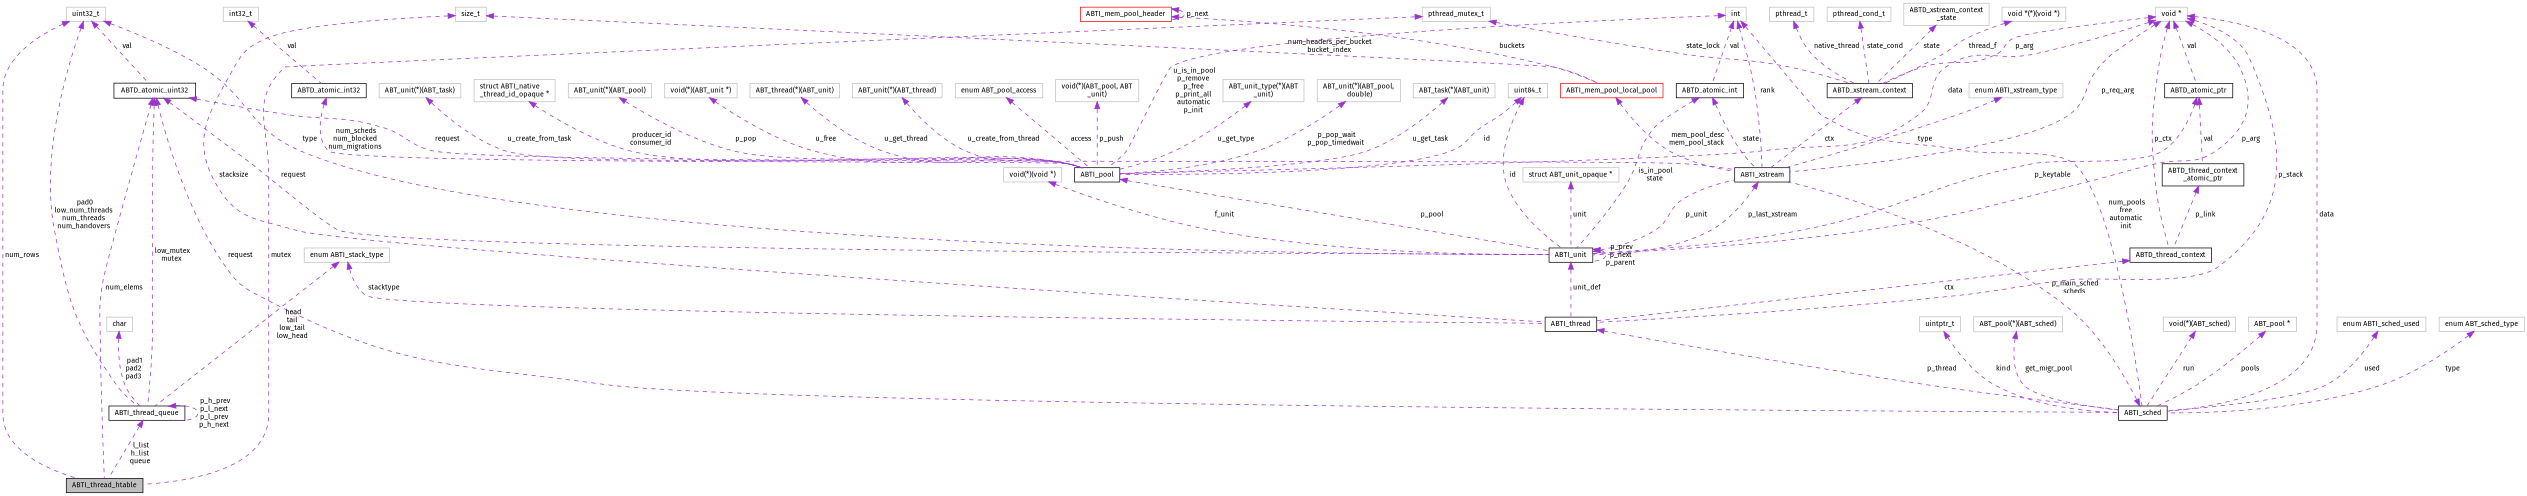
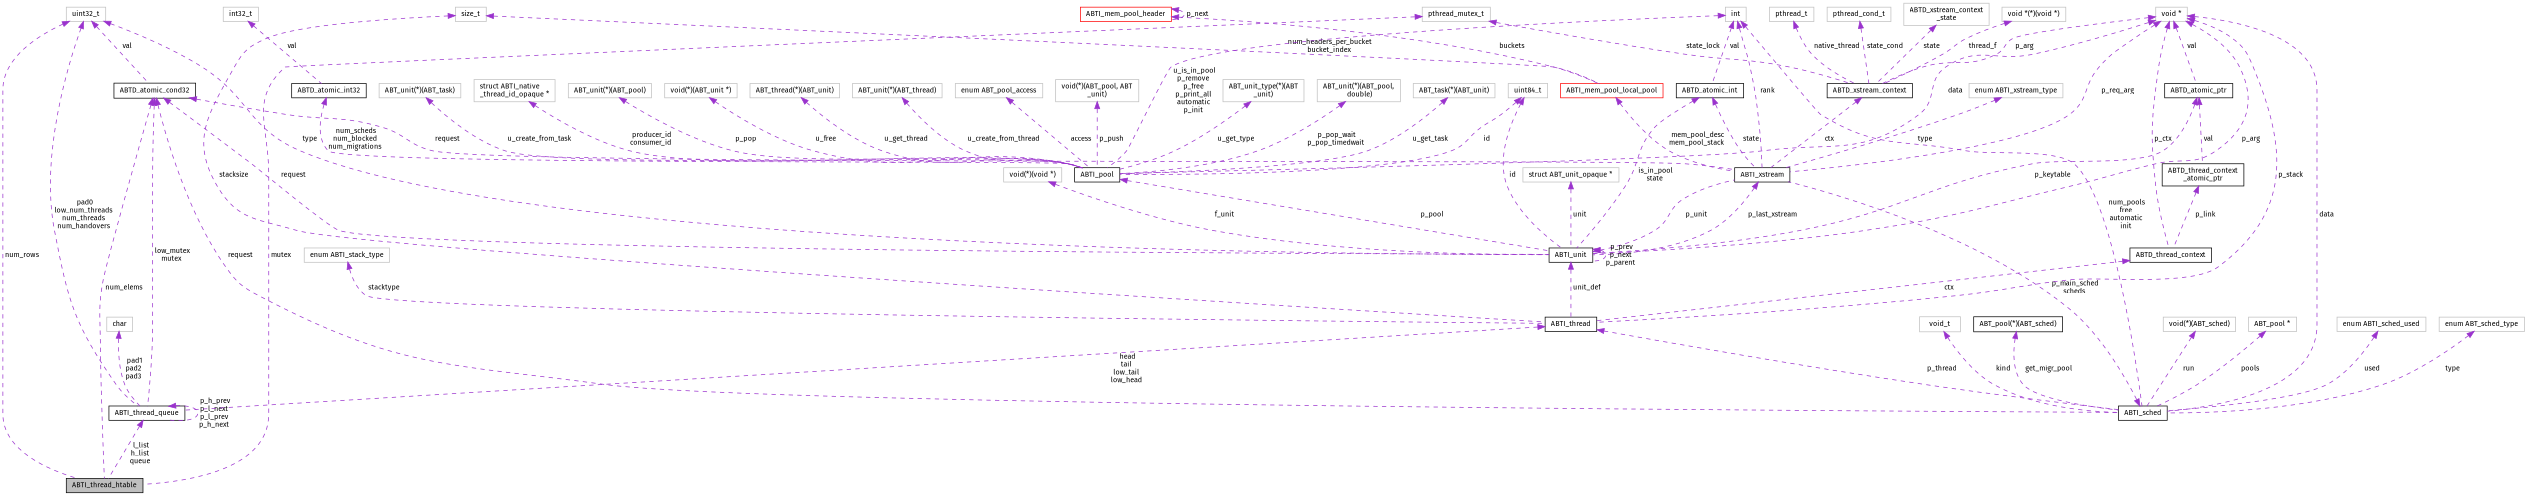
(155, 91) -> (155, 91)
(1940, 324) -> (1940, 324)
(2018, 324) -> (2018, 324)
(244, 336) -> (861, 369)
